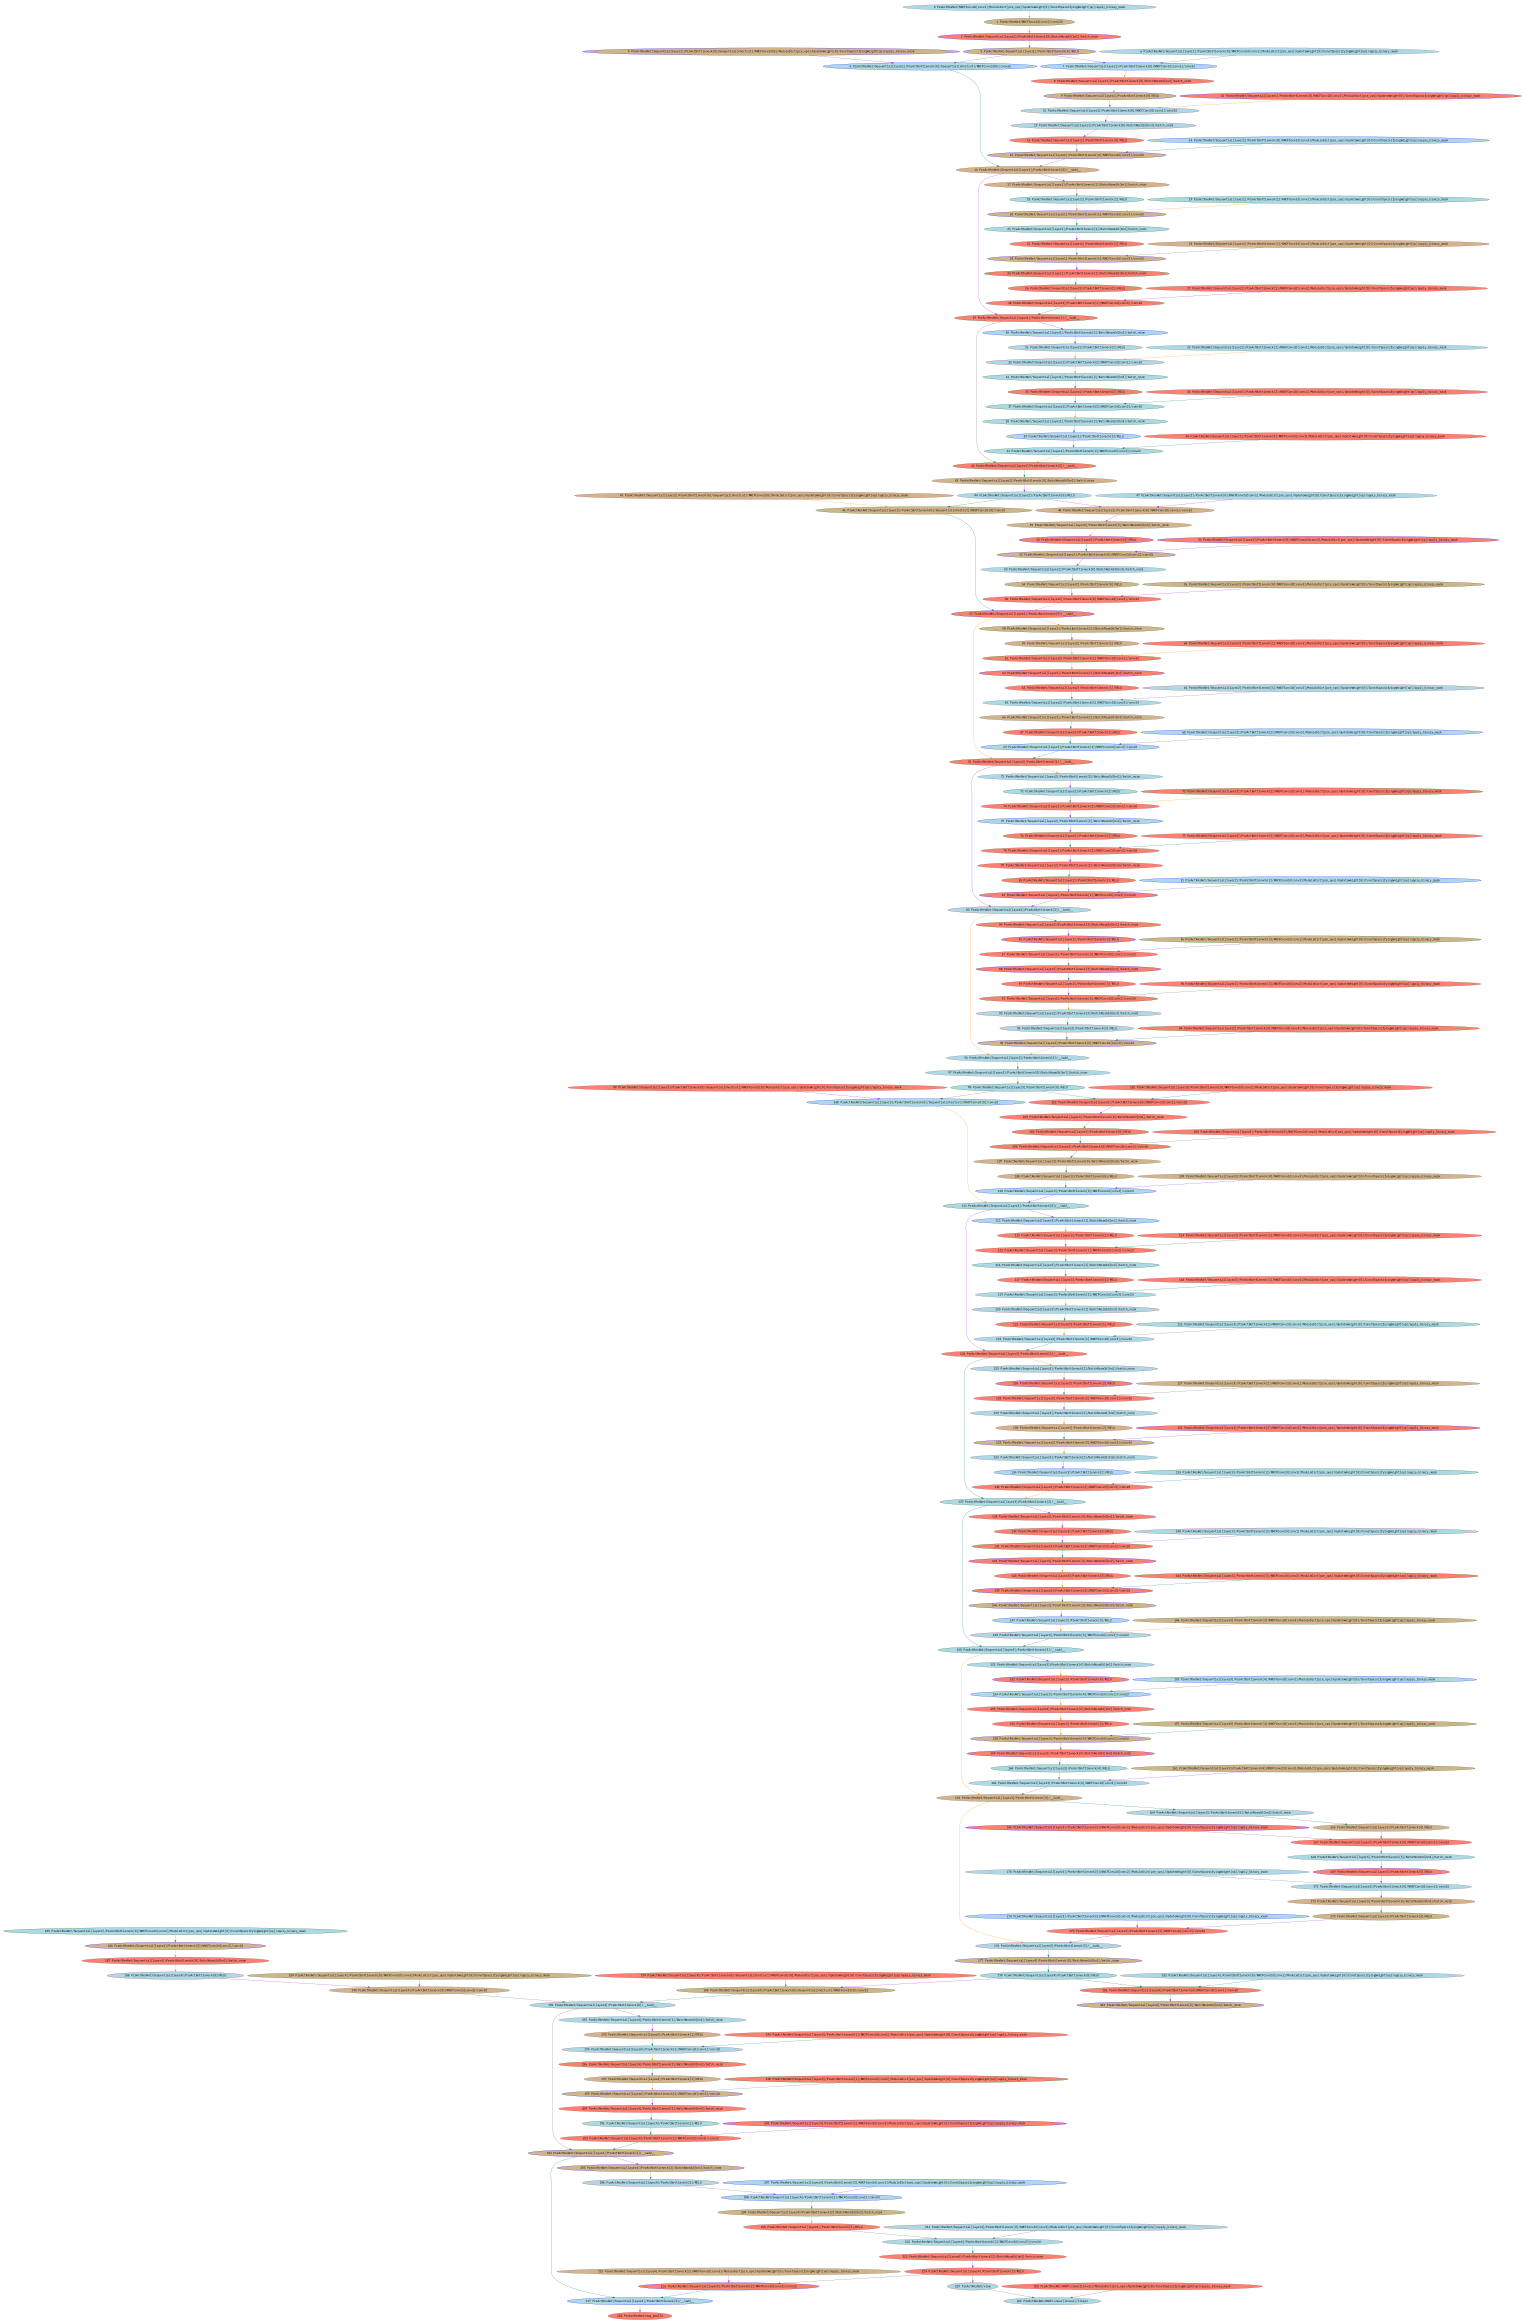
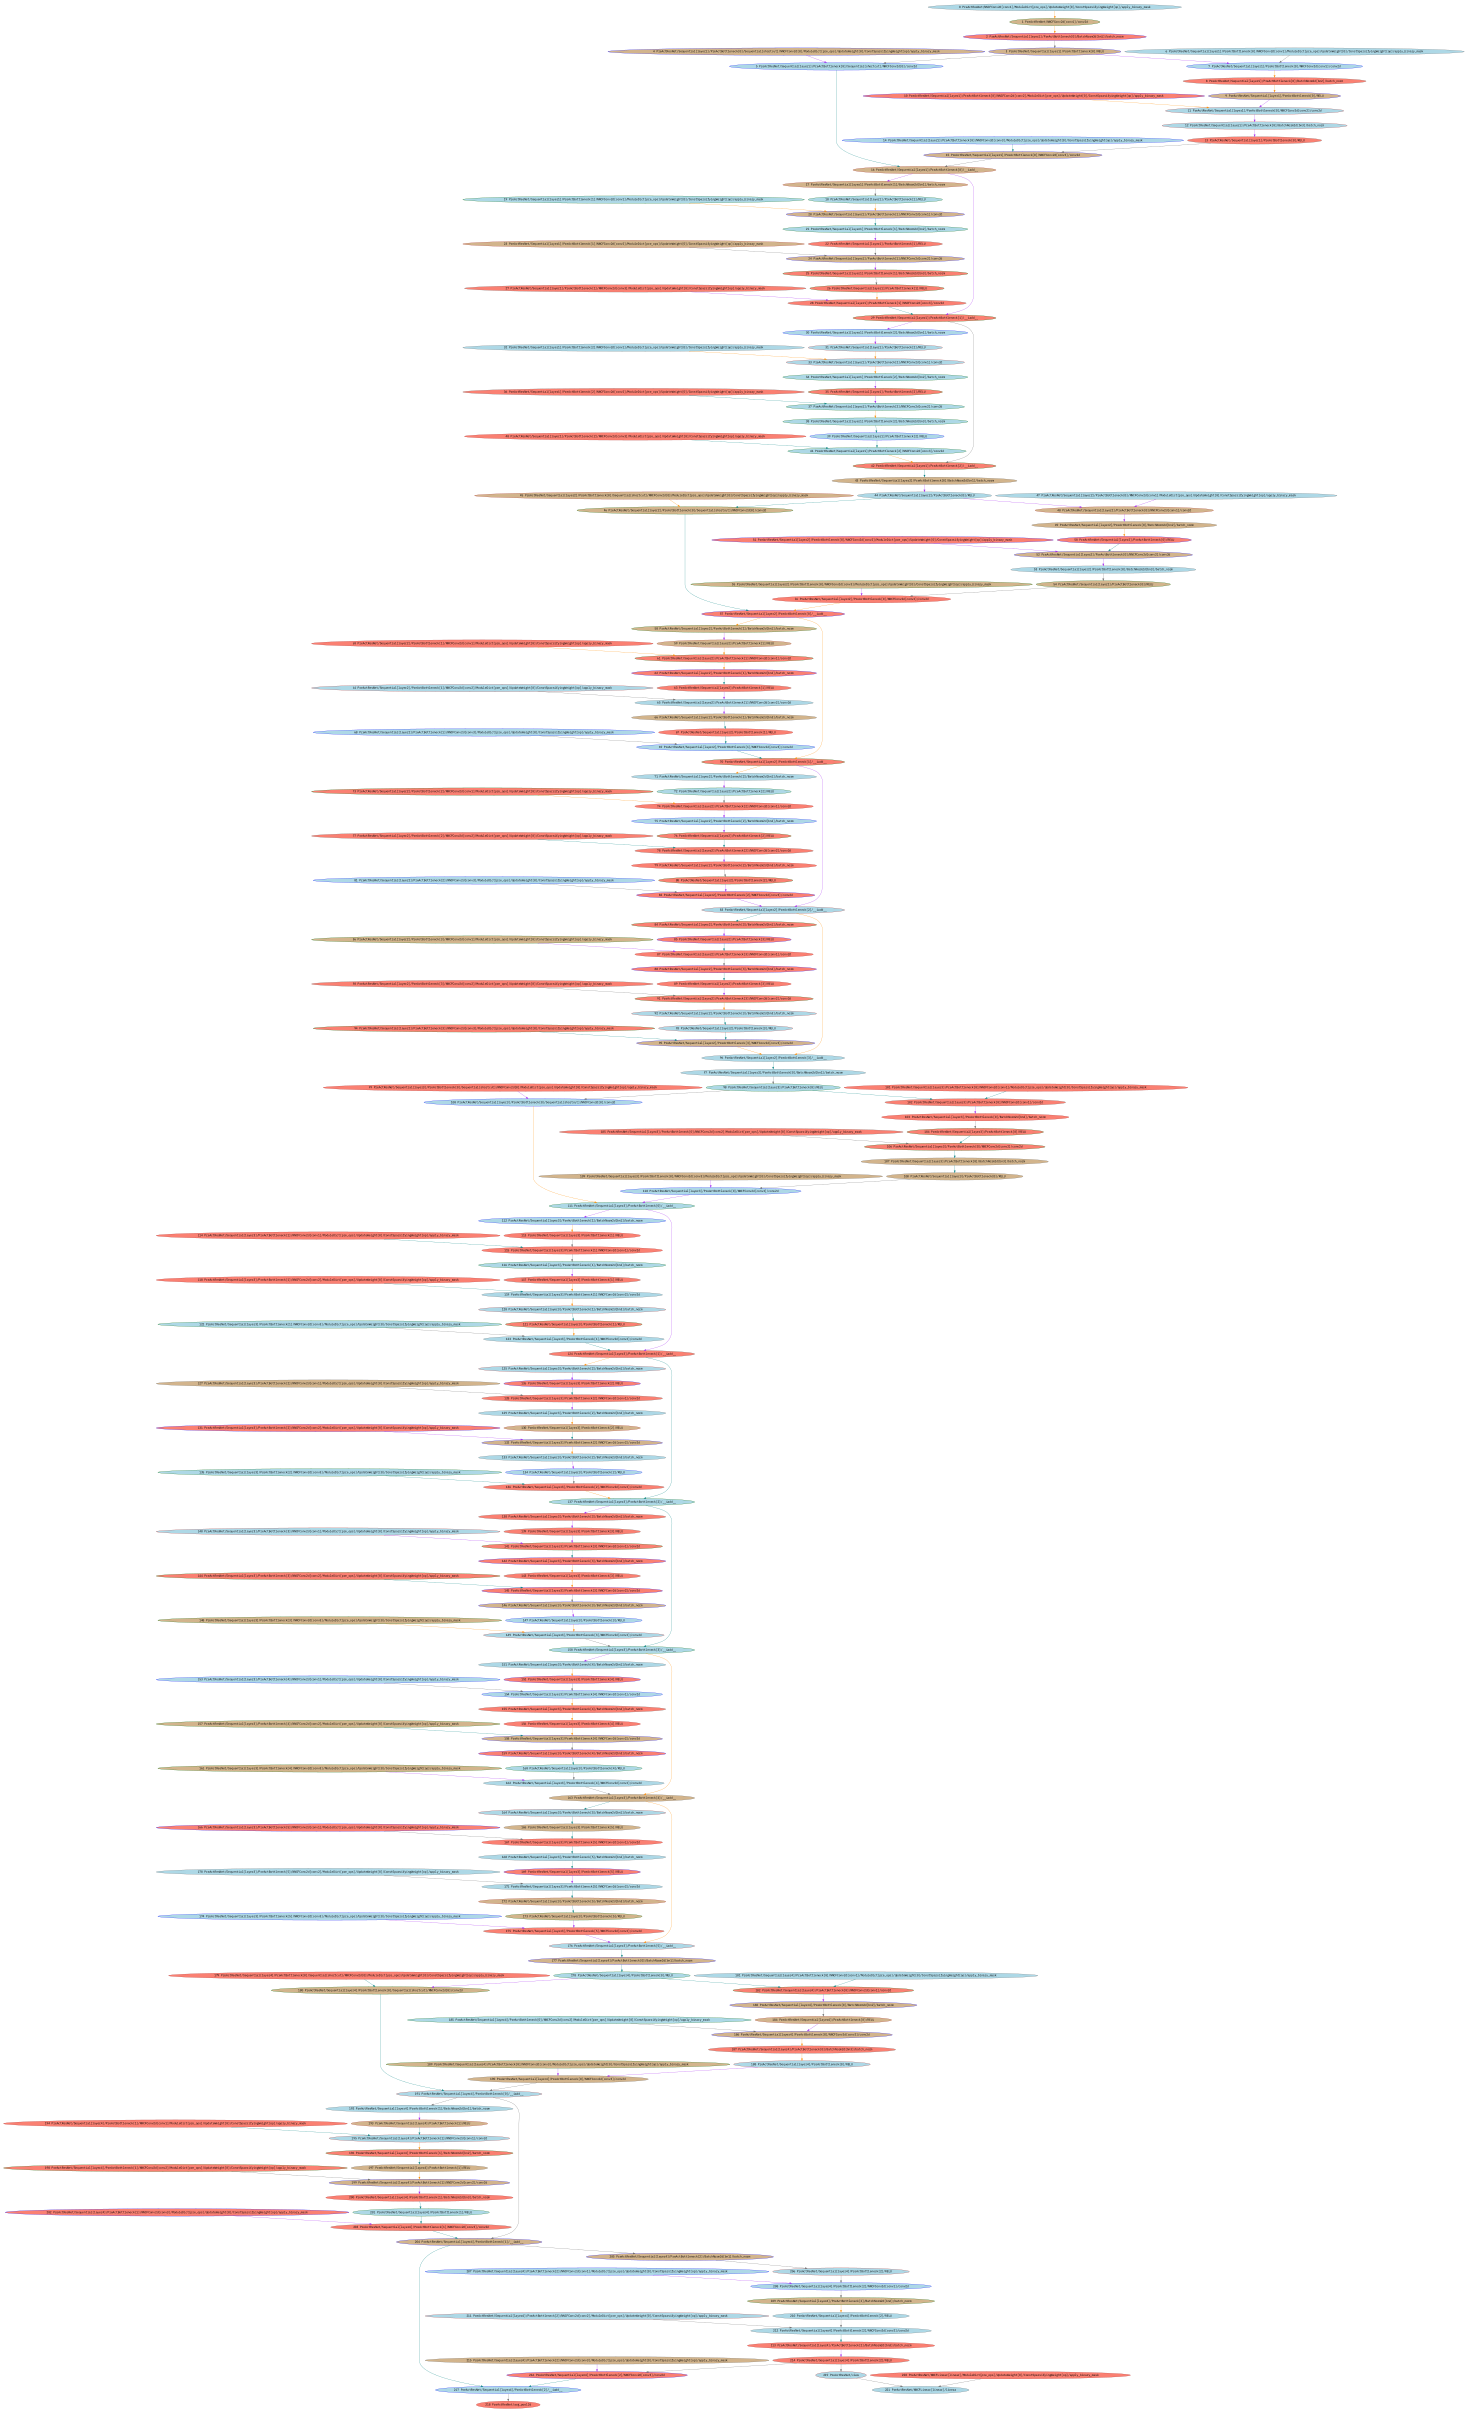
none -> (823, 2020)
(812, 2227) -> (841, 2316)
